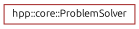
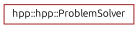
(70, 14) -> (69, 14)
